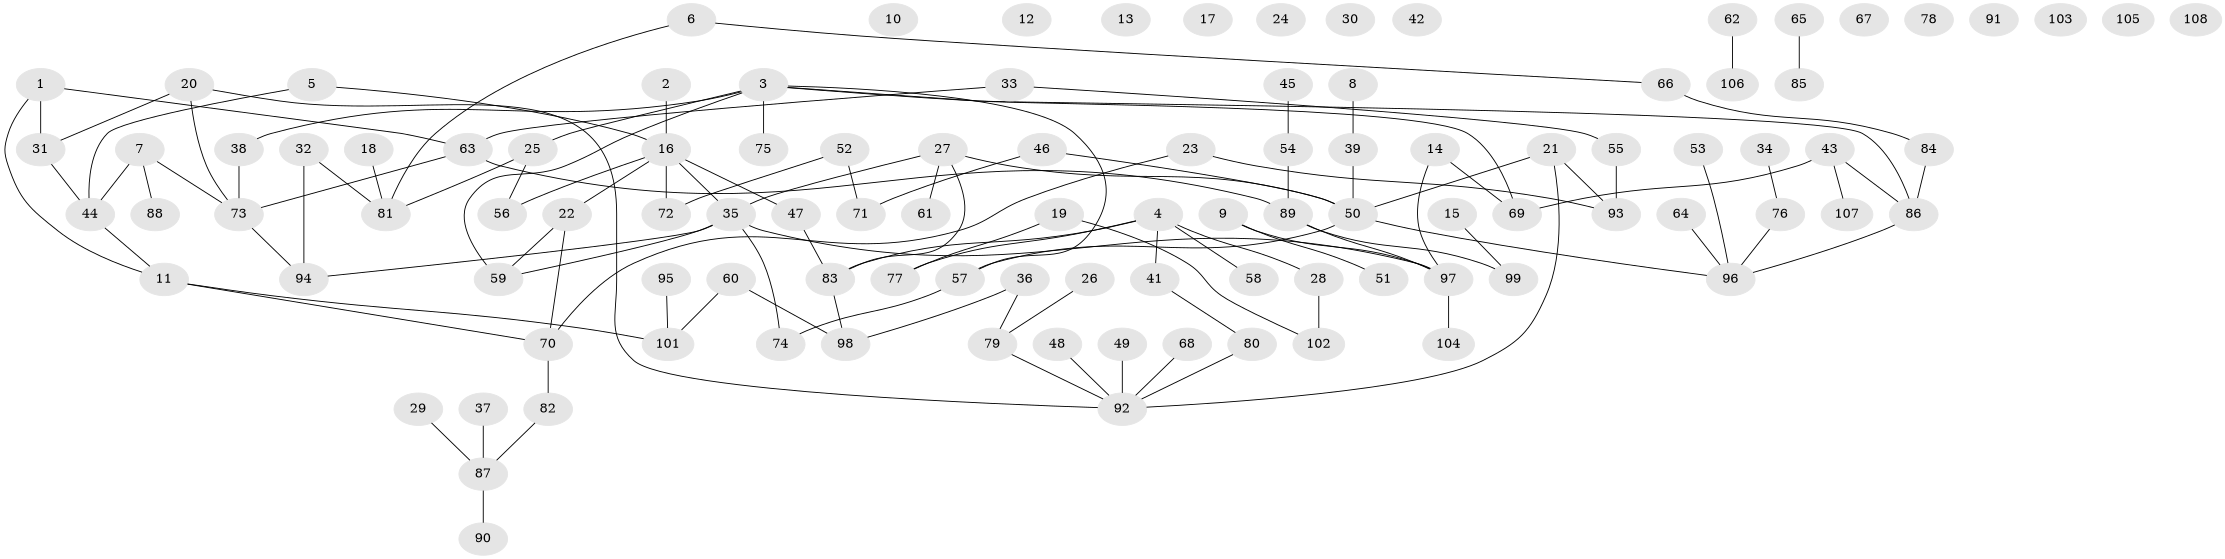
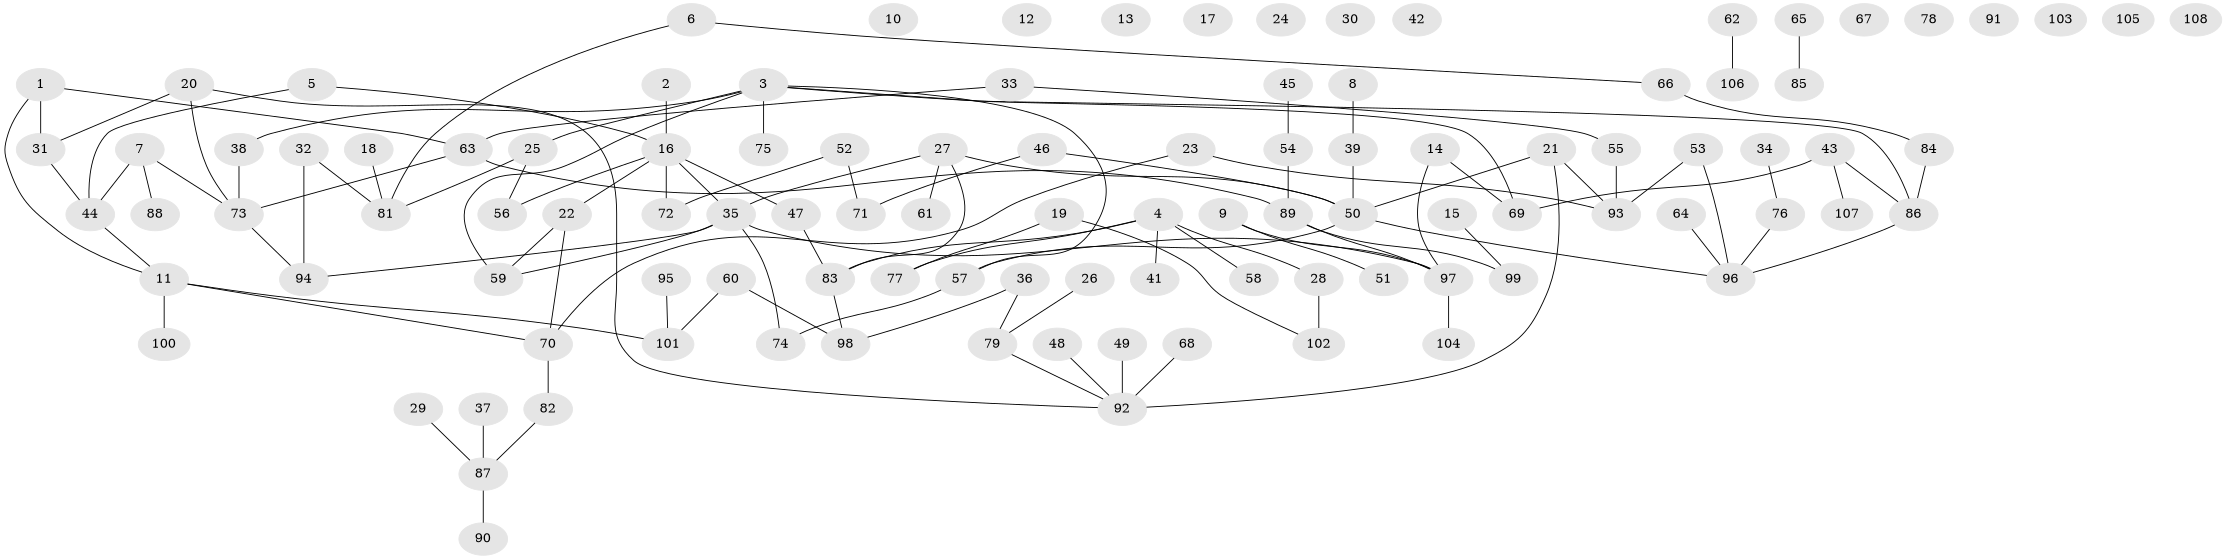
none -> (1657, 182)
none -> (164, 344)
(1252, 344) -> none
